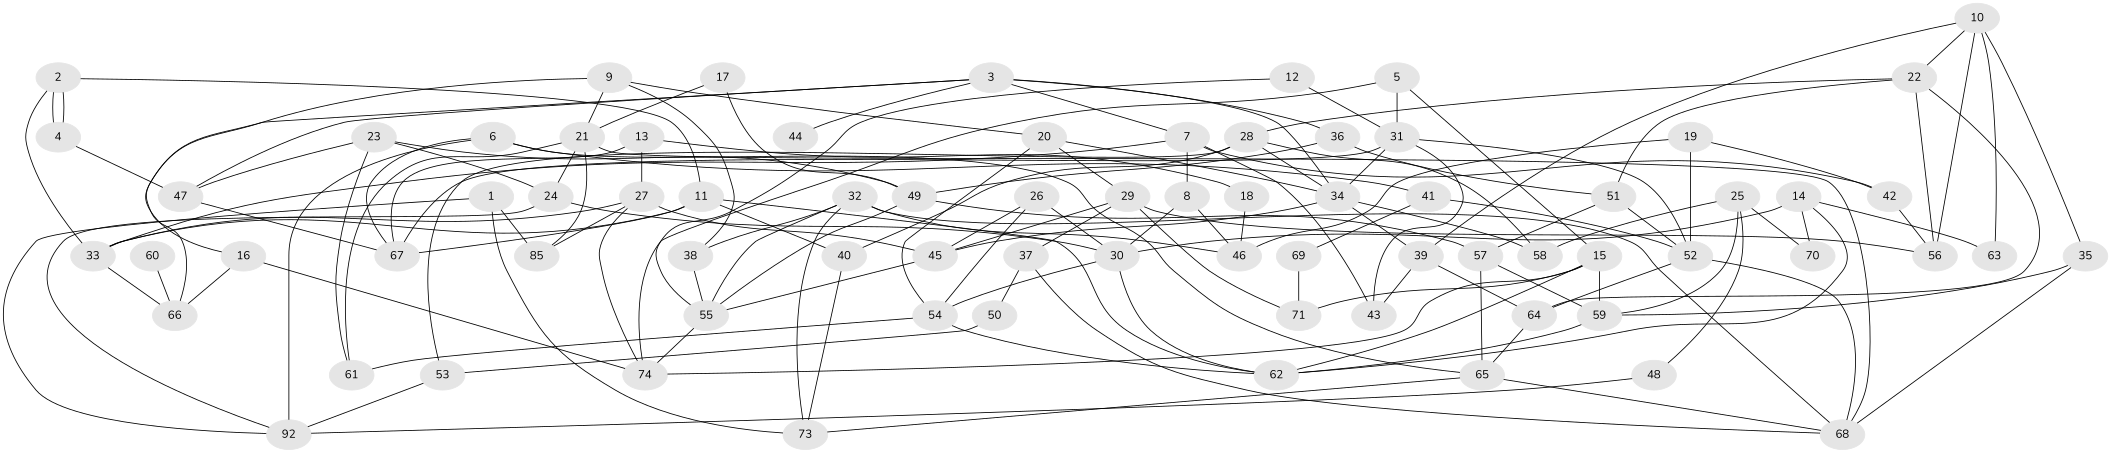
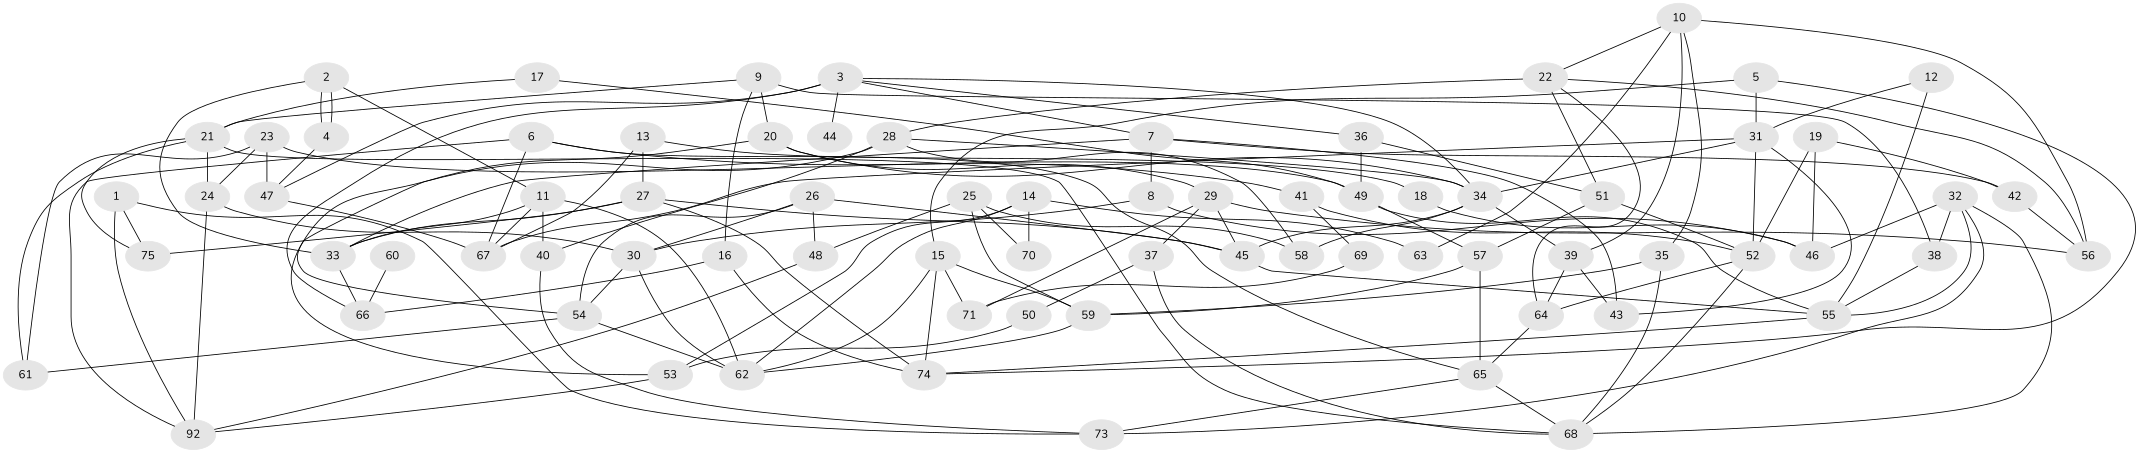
none -> (814, 222)
(1542, 240) -> (846, 271)
(537, 256) -> (148, 256)
